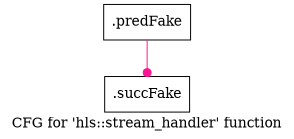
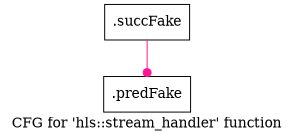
(147, 54) -> (147, 54)
